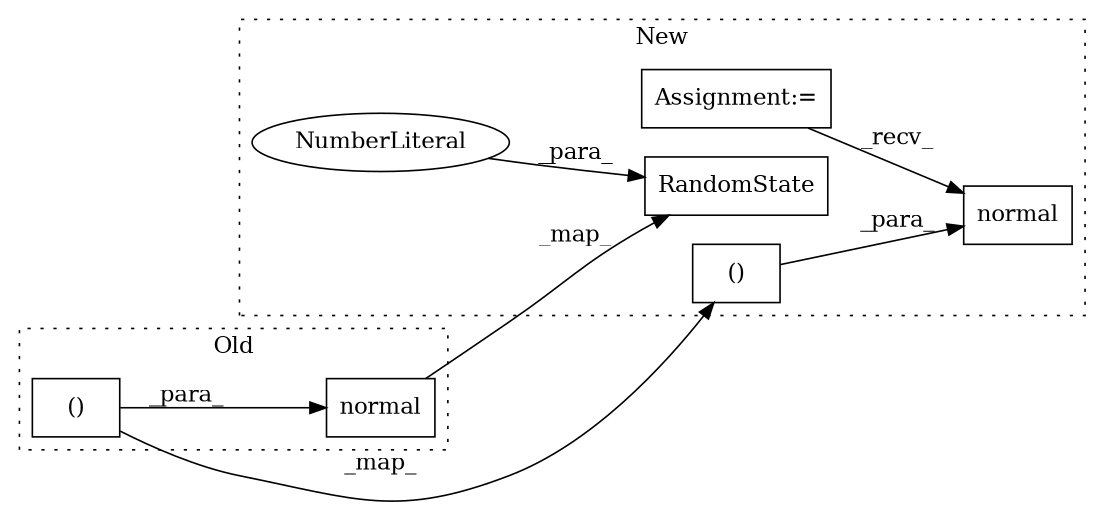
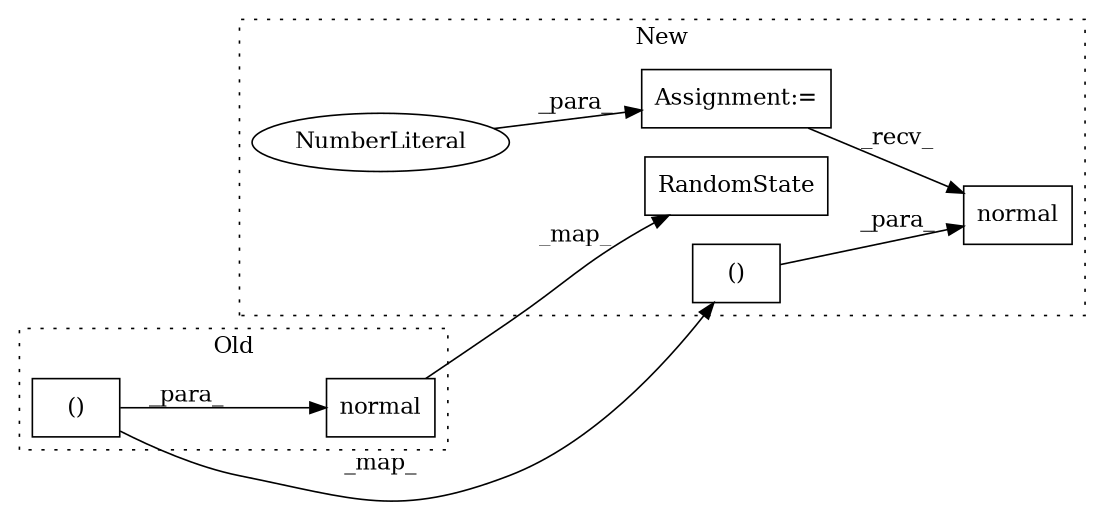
(558, 167) -> (560, 120)
